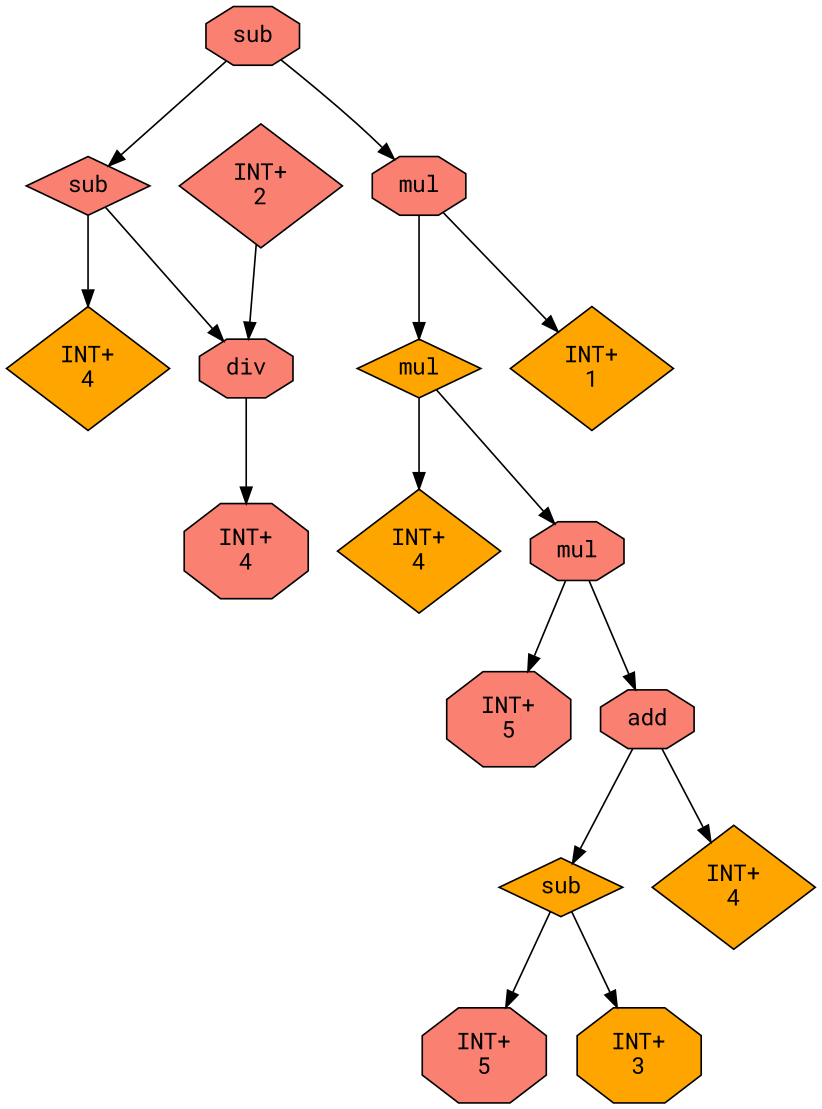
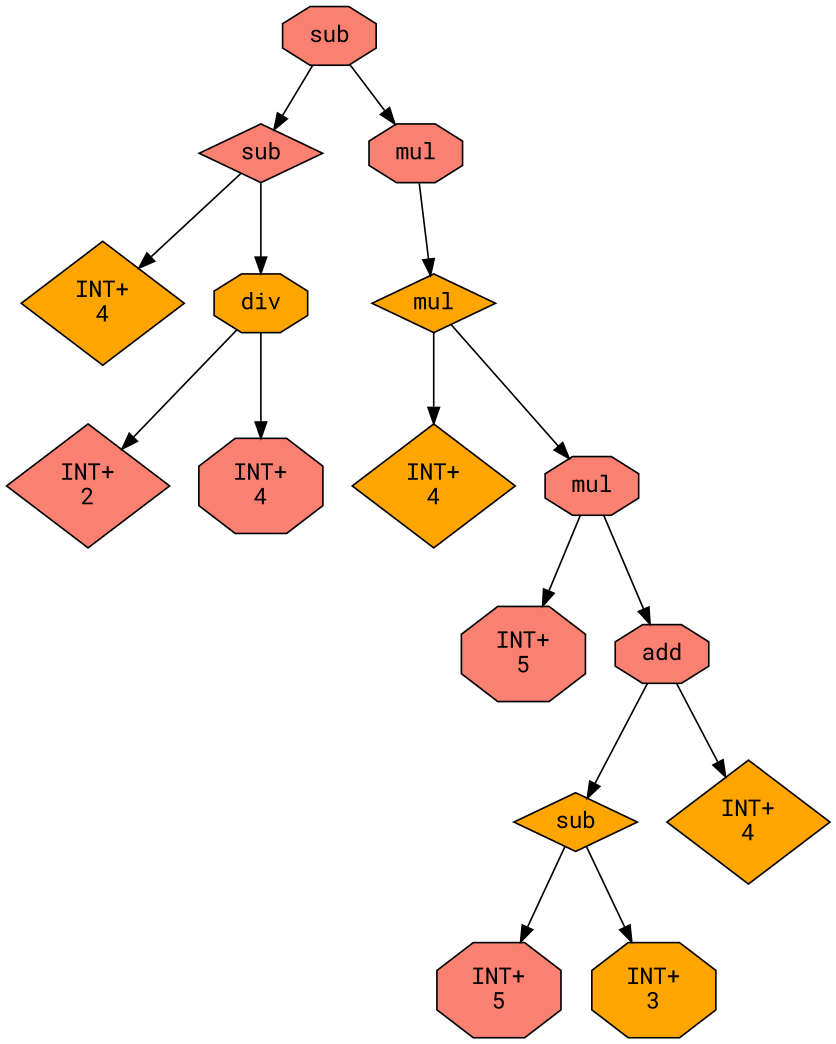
(253, 283) -> (185, 383)
(246, 369) -> (261, 303)
(592, 369) -> none
